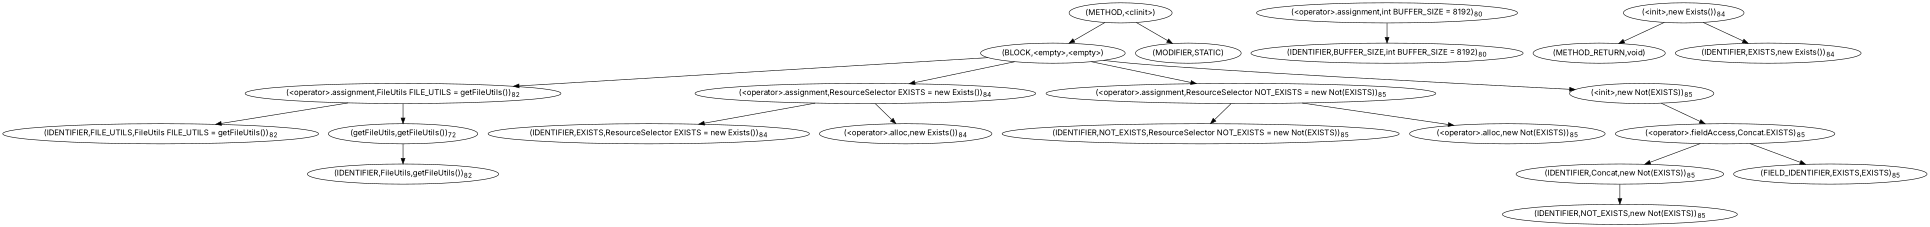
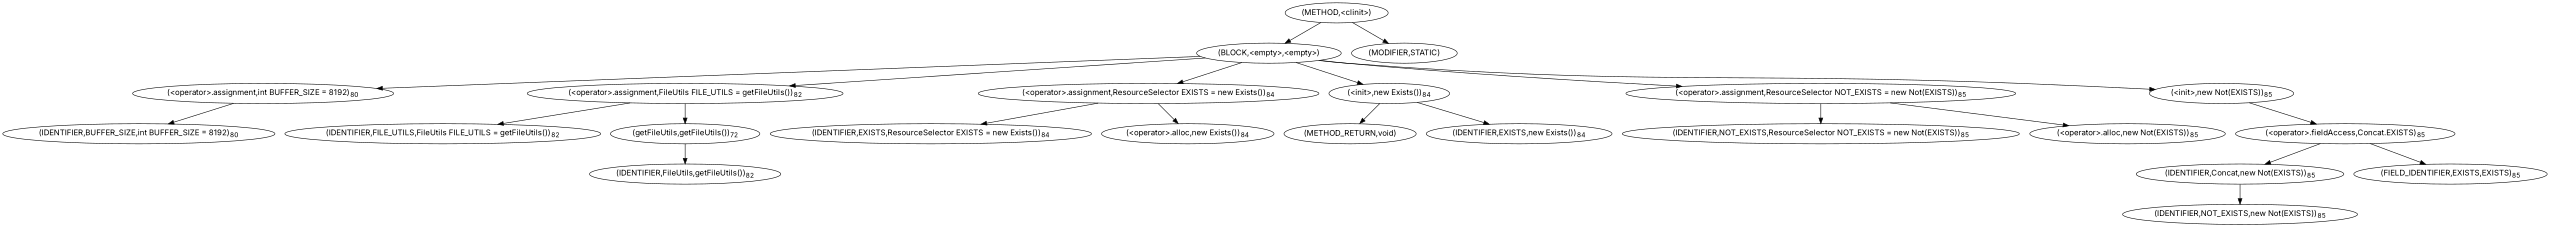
none -> (791, 72)
none -> (1327, 73)
